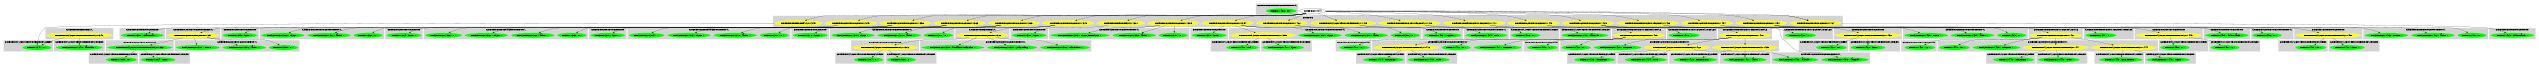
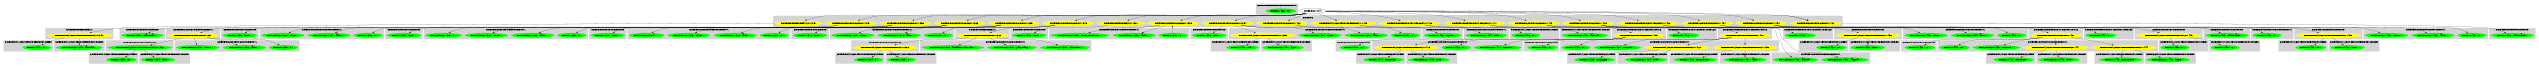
(401, 24) -> (433, 25)
(1174, 29) -> (1172, 30)
(1741, 52) -> (1677, 27)
